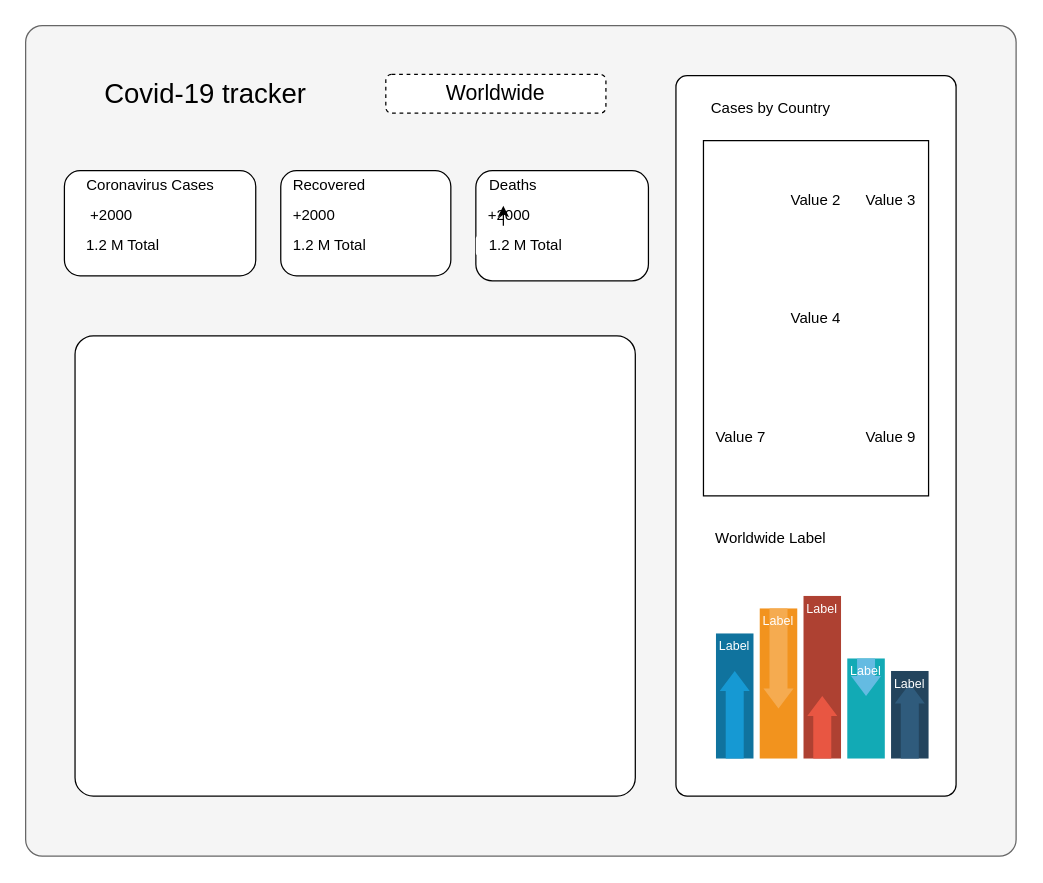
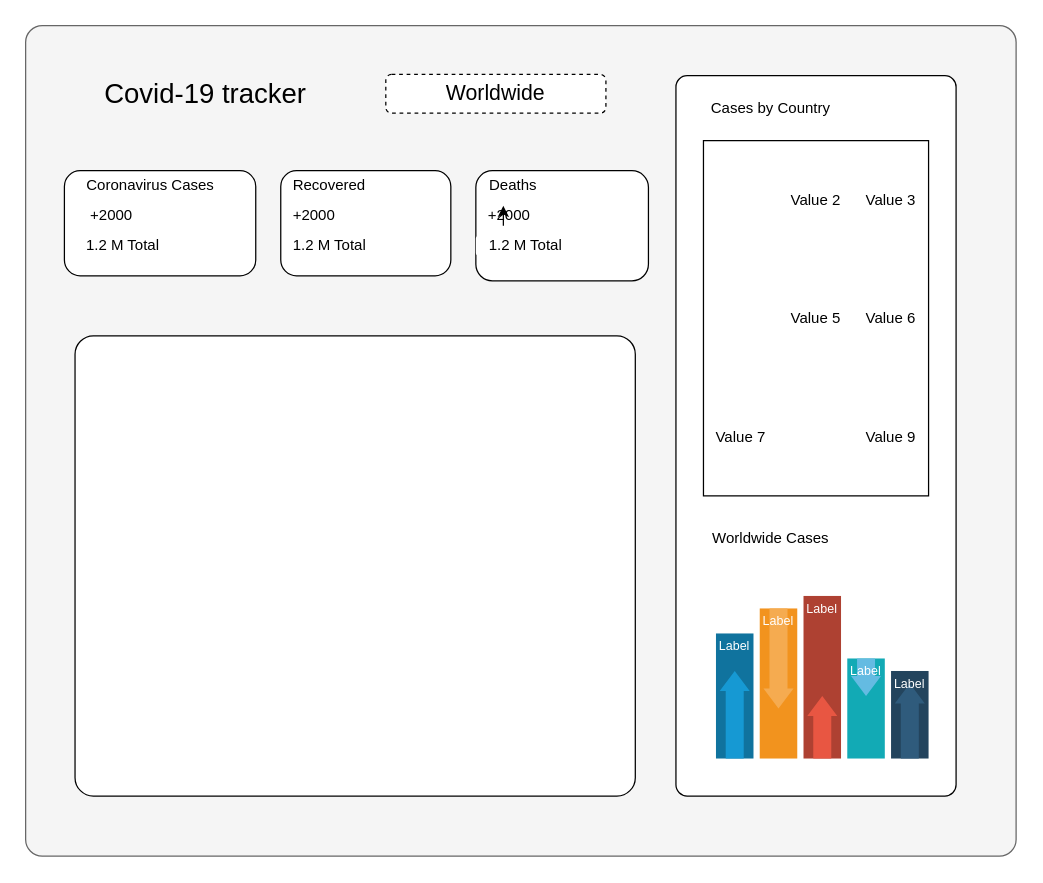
(816, 318) -> (816, 318)
none -> (891, 318)
(771, 538) -> (771, 538)
